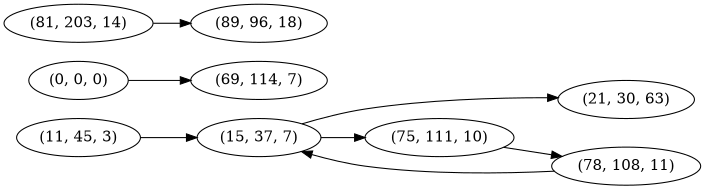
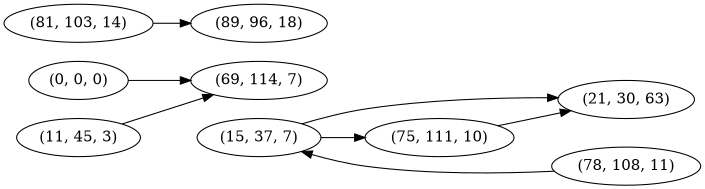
(79, 23) -> (79, 23)
(163, 138) -> (163, 111)
(527, 151) -> (529, 119)
